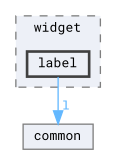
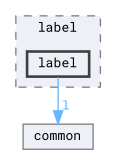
(58, 28) -> (58, 28)
